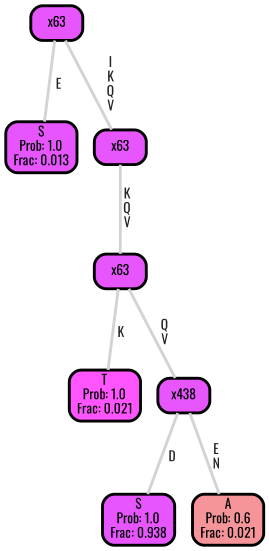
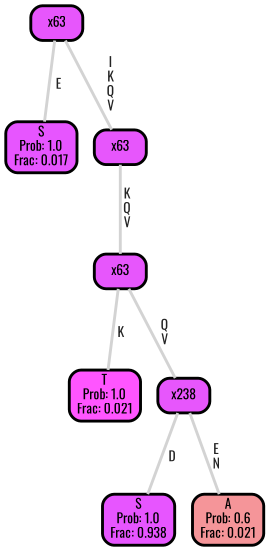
(41, 147) -> (41, 147)
(184, 396) -> (184, 396)
